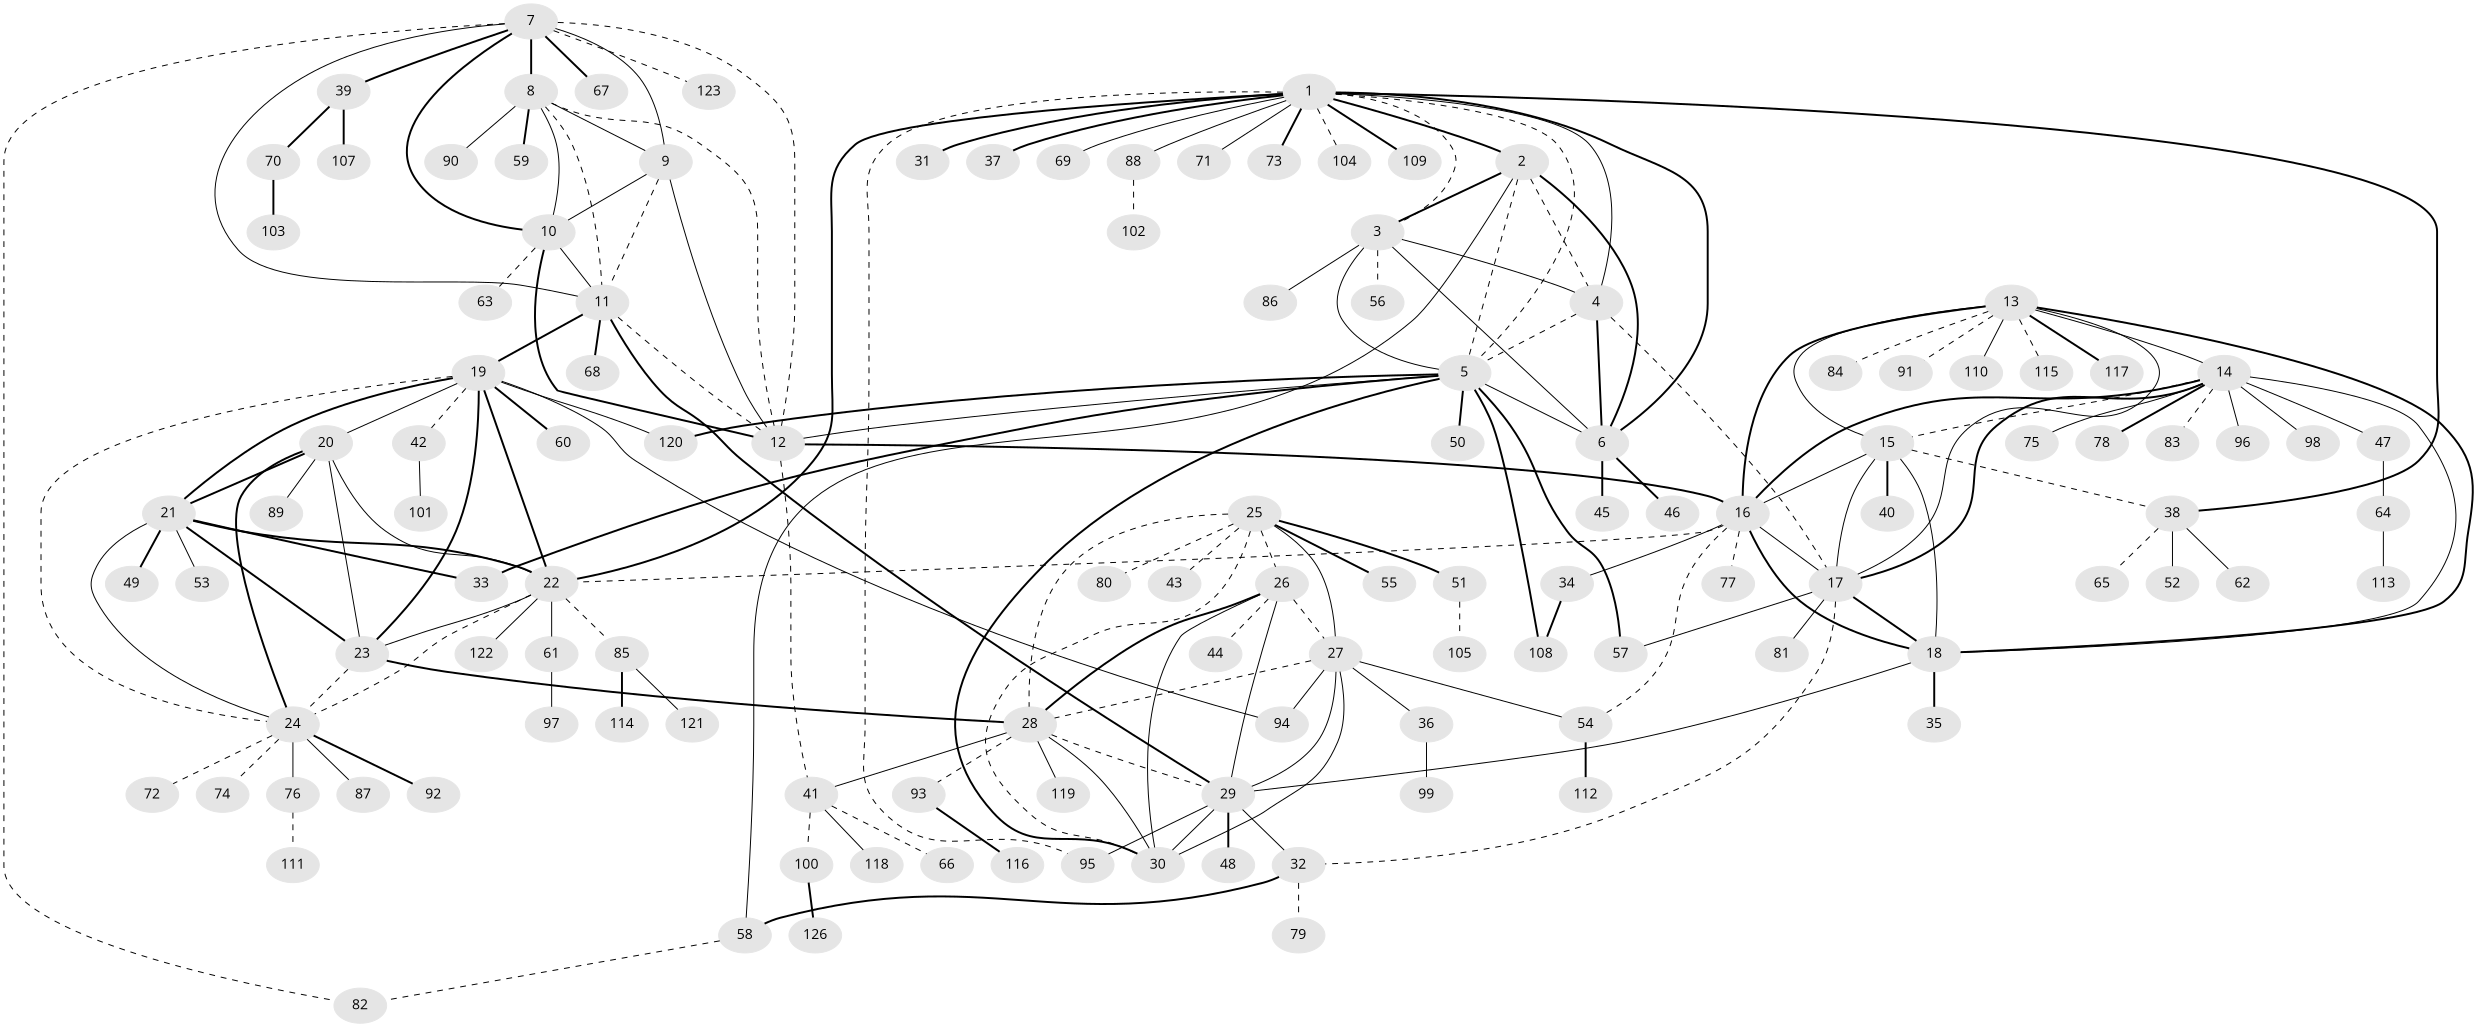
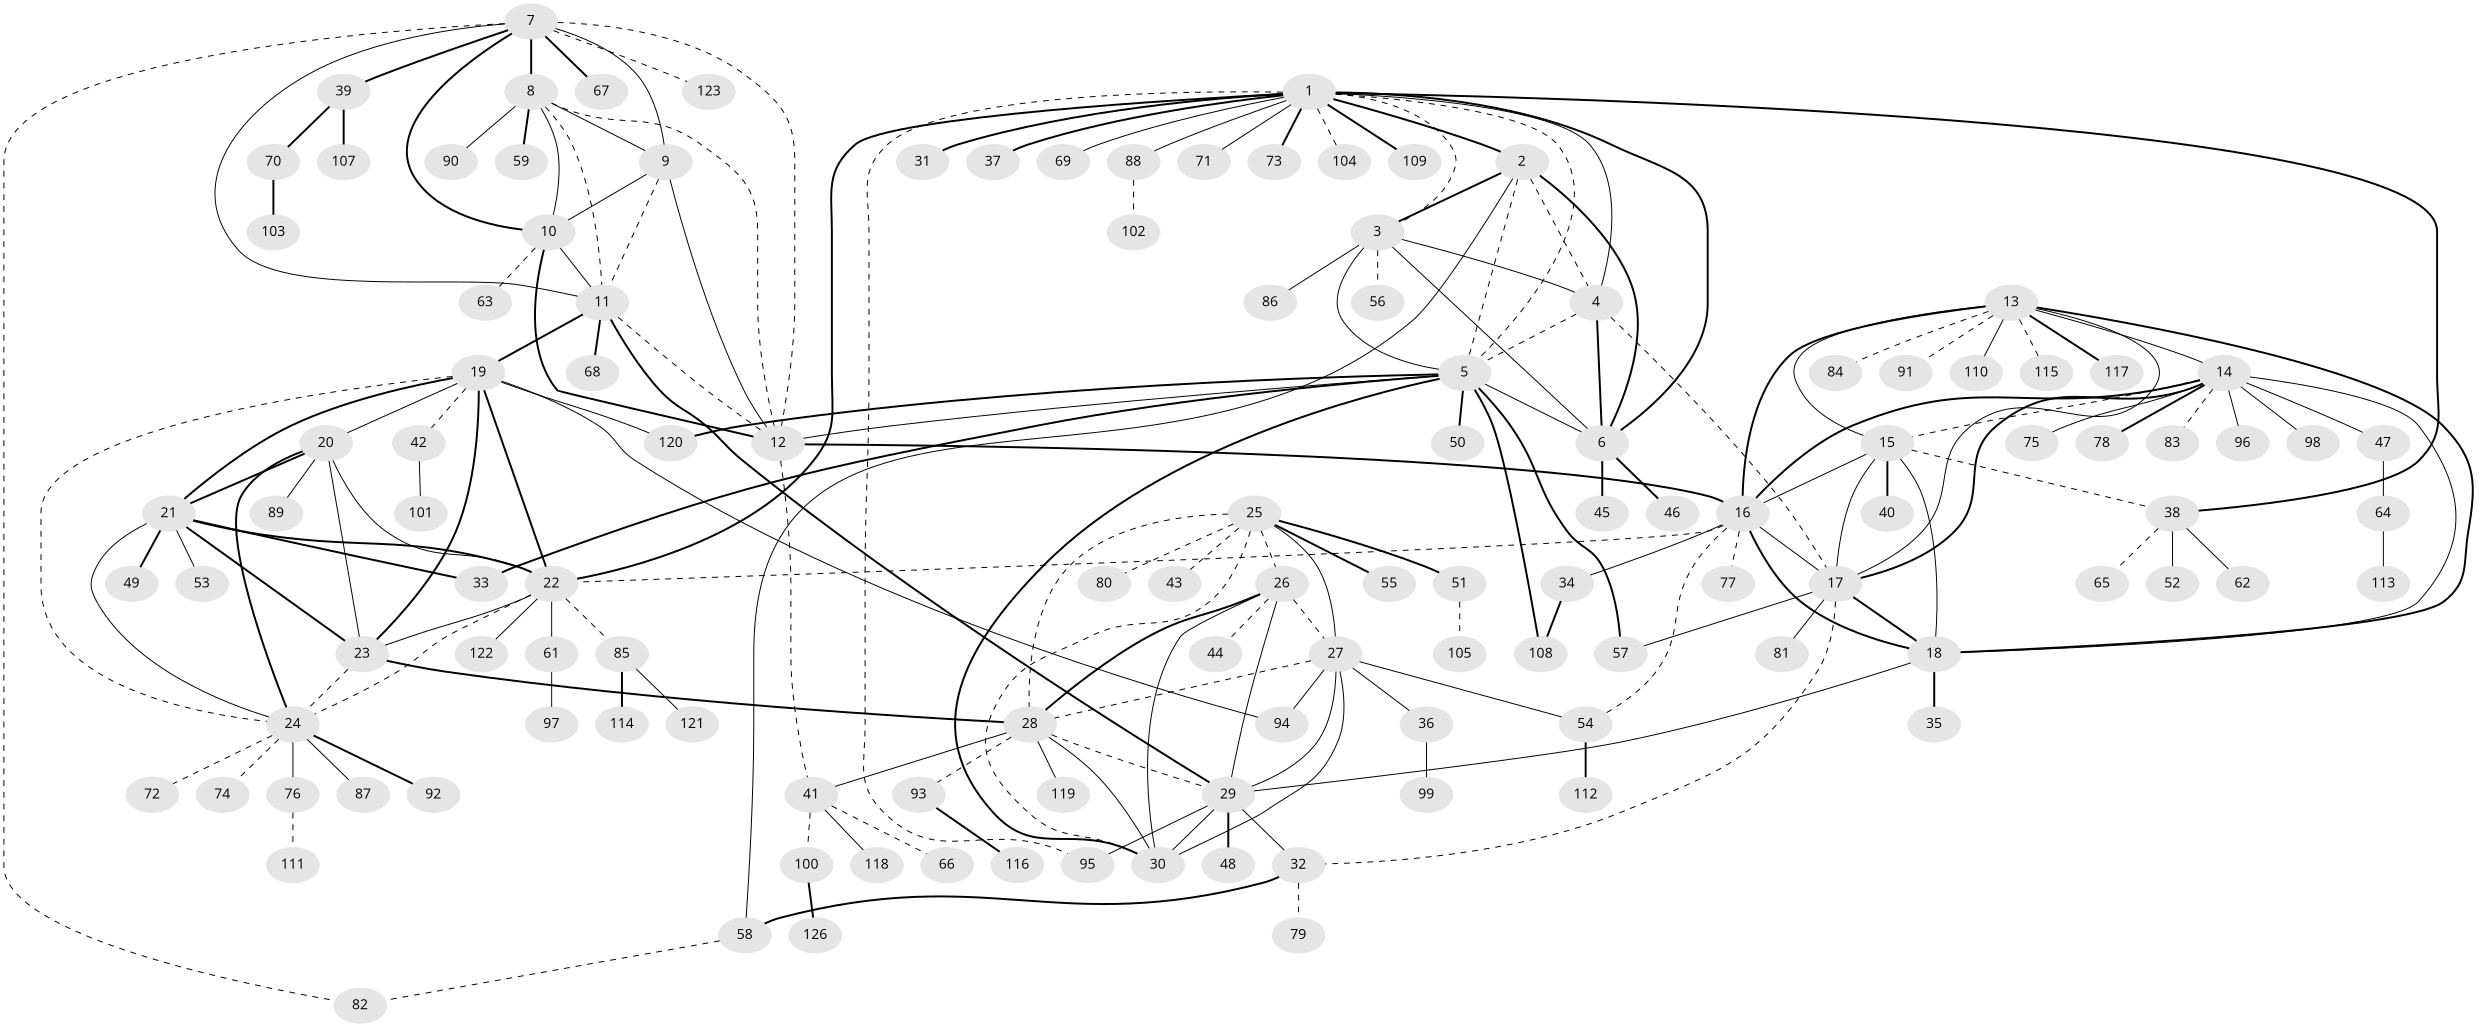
(563, 443) -> none
